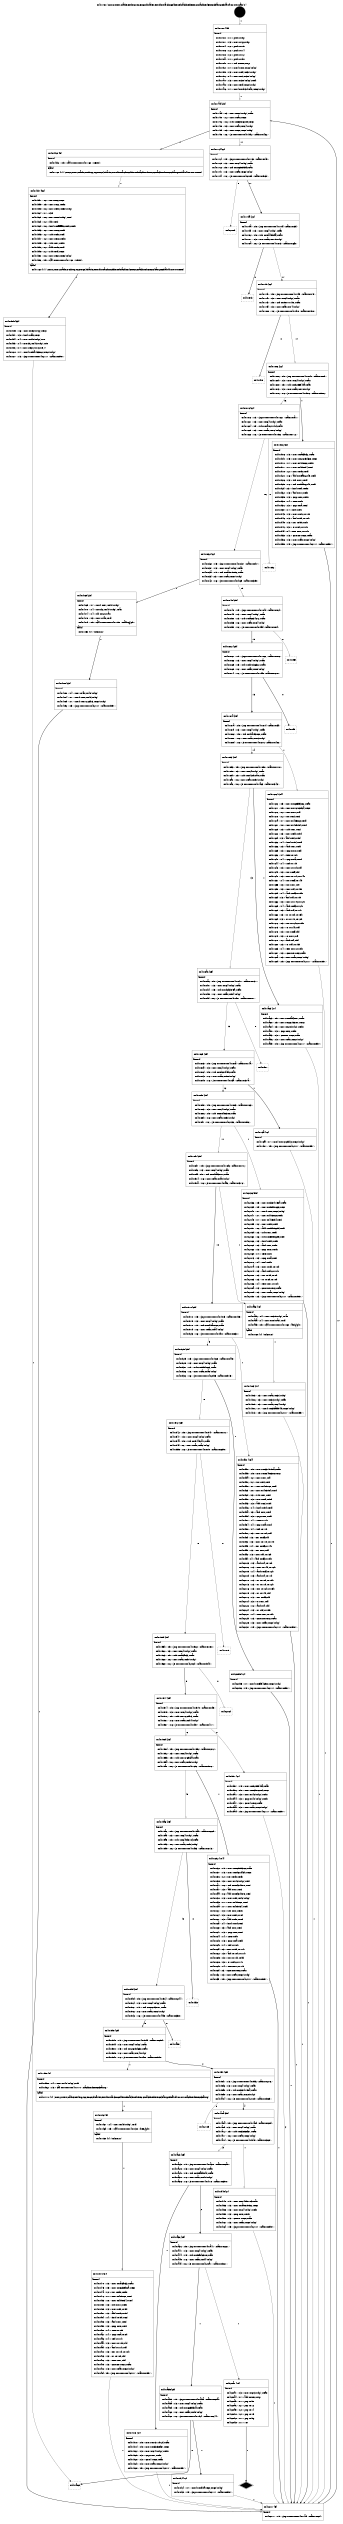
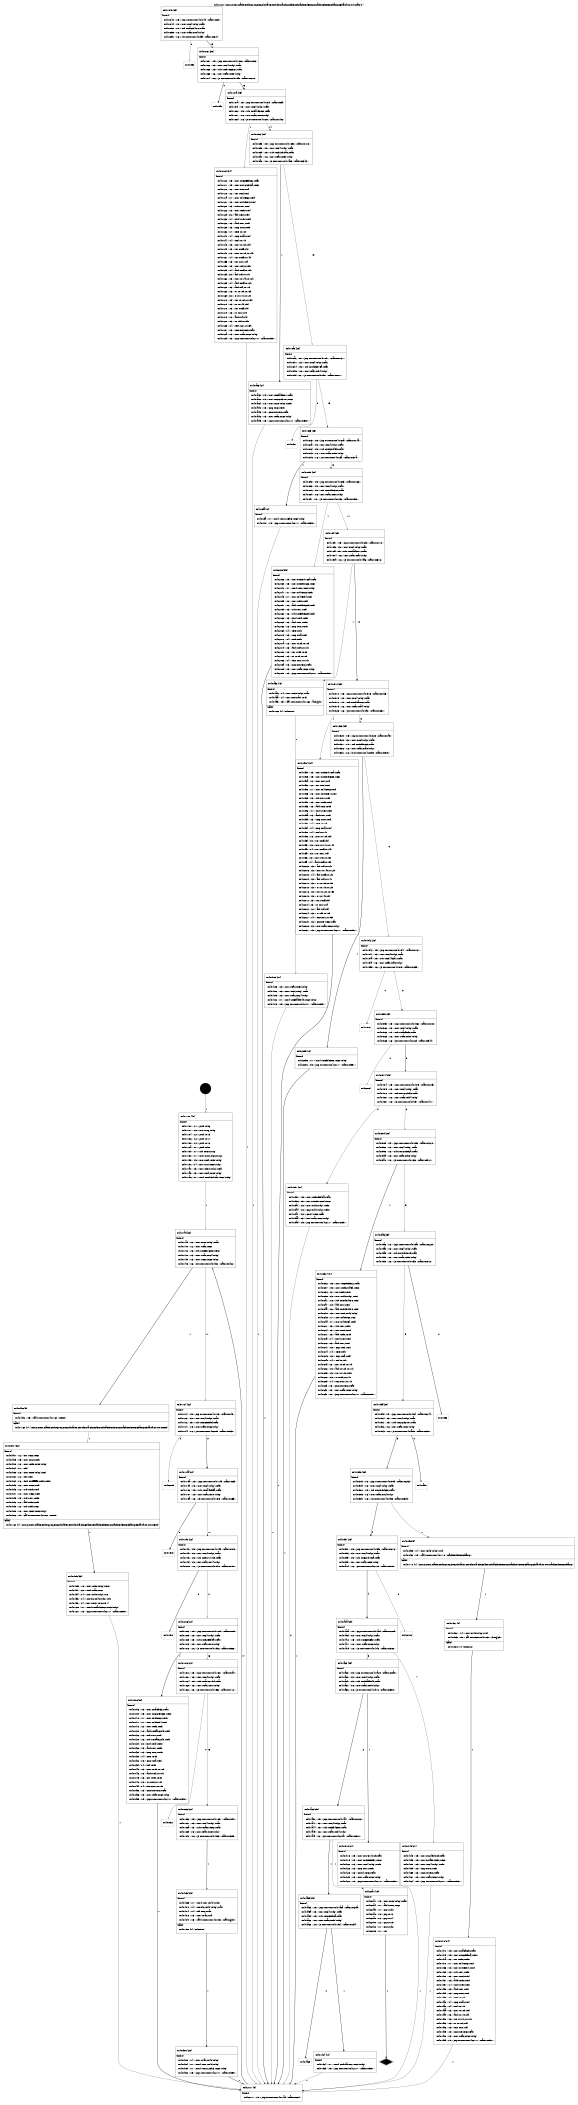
(241, 590) -> none
(32, 1426) -> (119, 1901)
